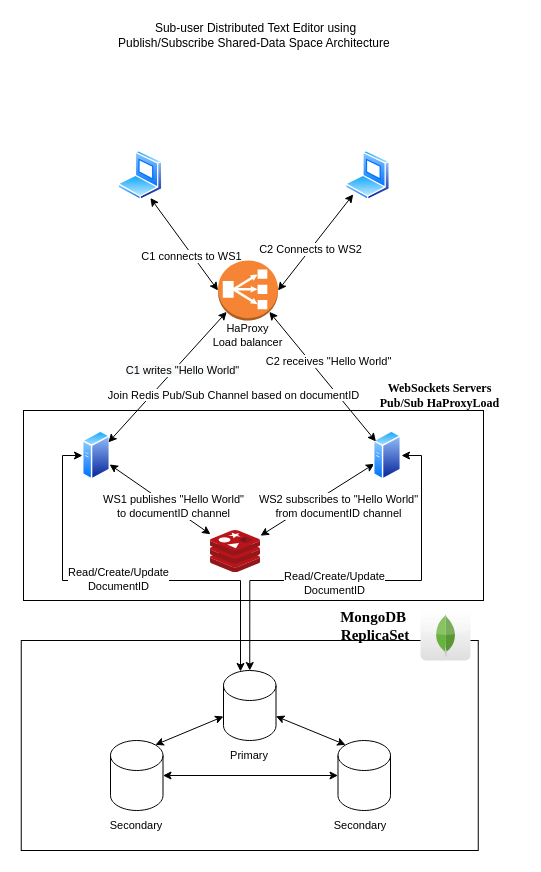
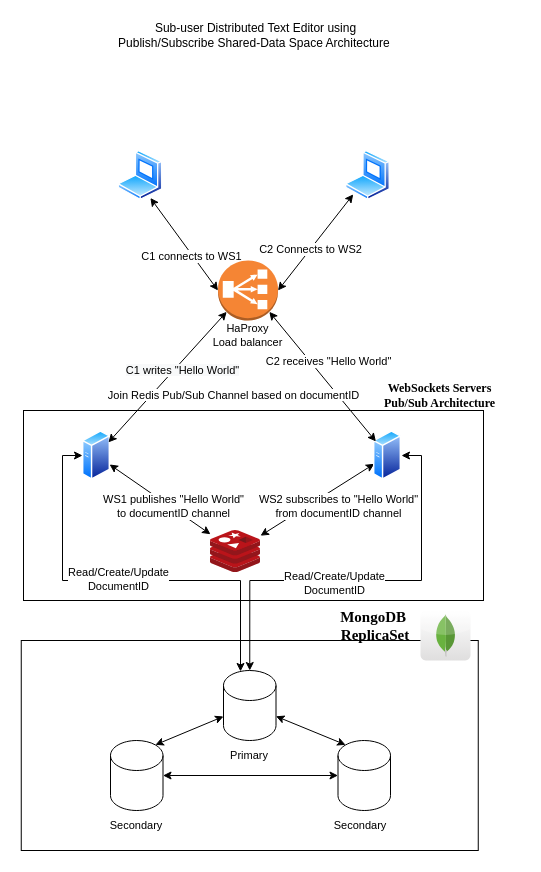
(440, 396) -> (440, 396)
